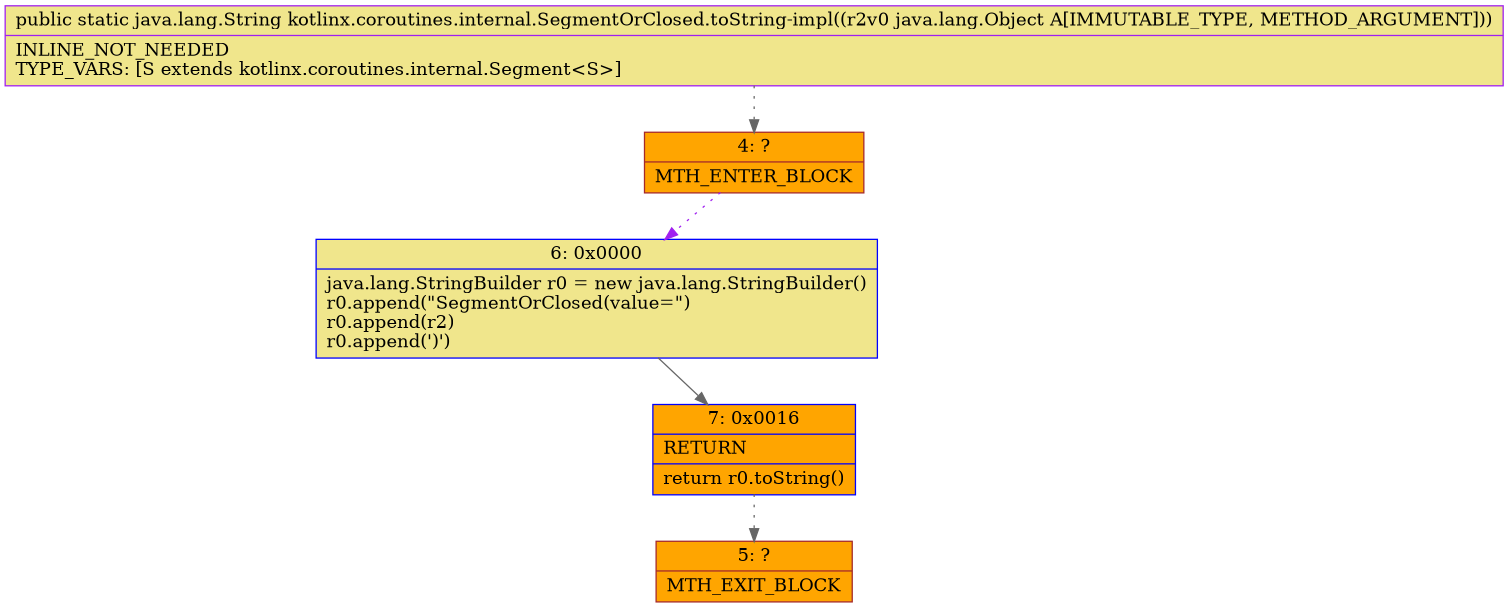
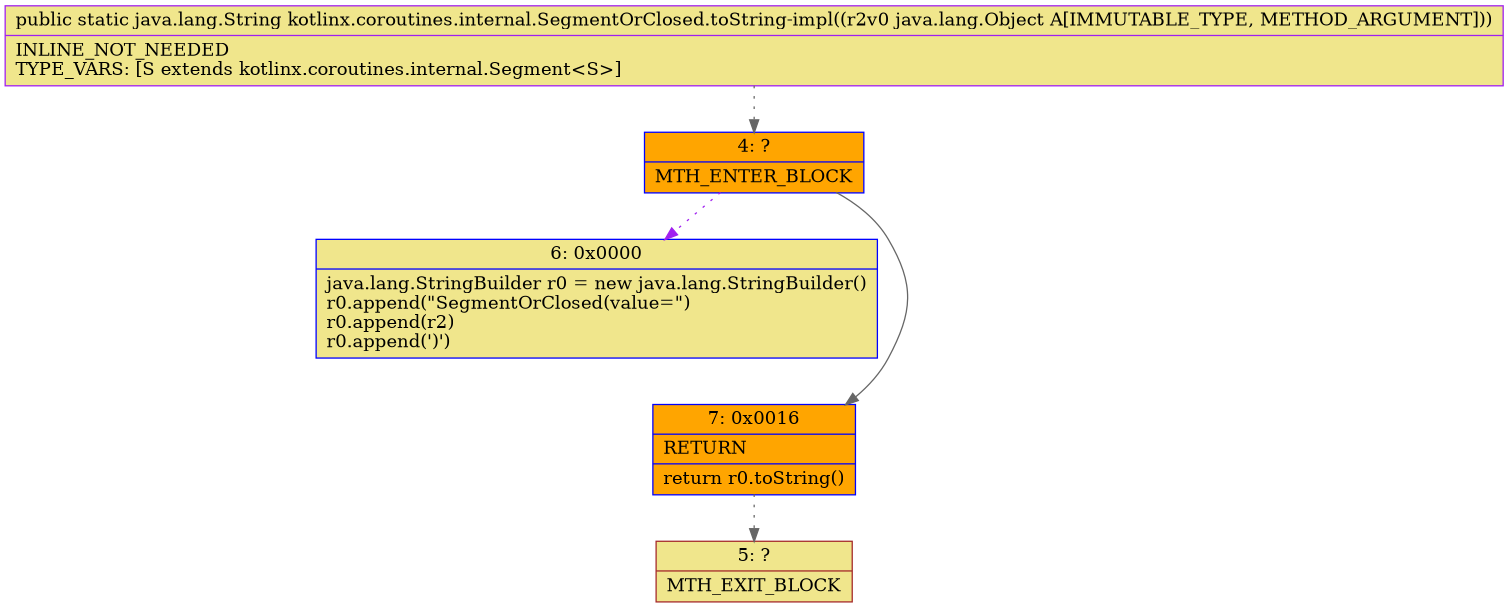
(754, 163) -> (754, 163)
(678, 377) -> (907, 289)
(754, 572) -> (754, 572)
